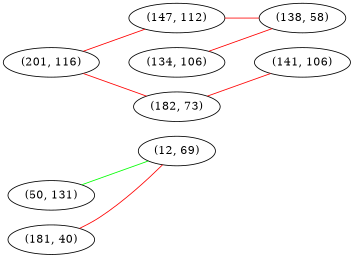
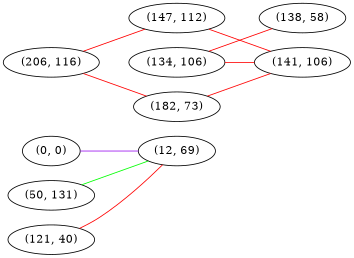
(242, 18) -> (232, 38)
(51, 62) -> (51, 62)
none -> (240, 62)
none -> (51, 151)
(51, 240) -> (51, 240)
